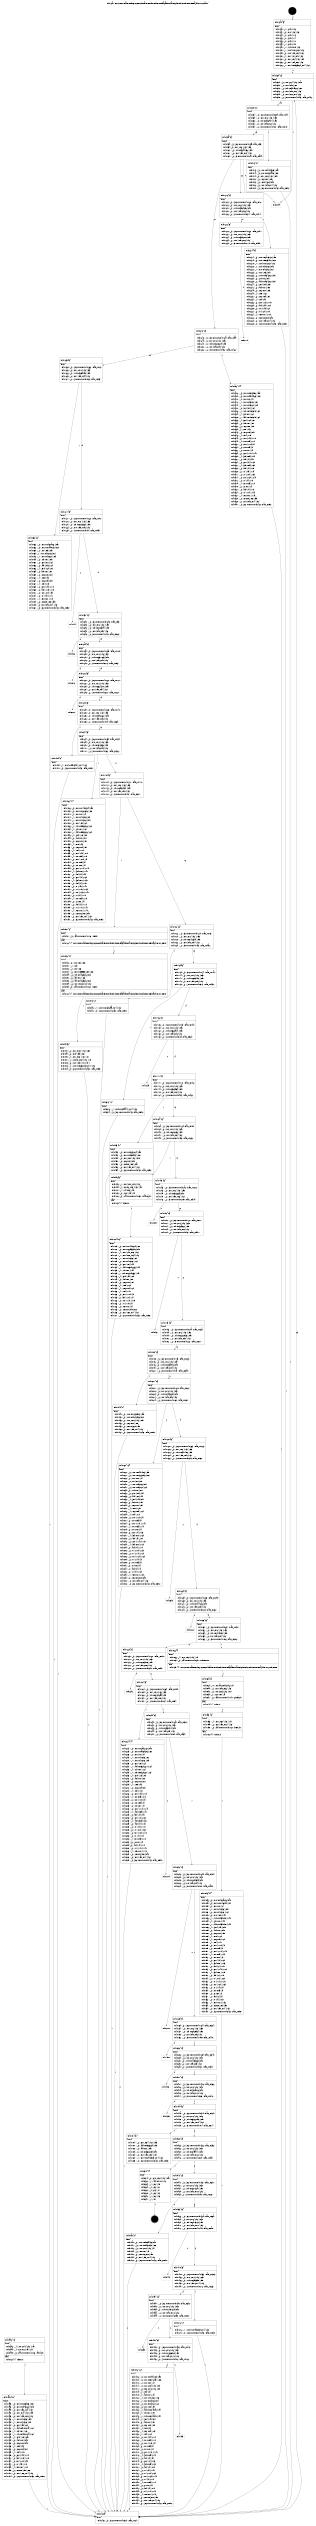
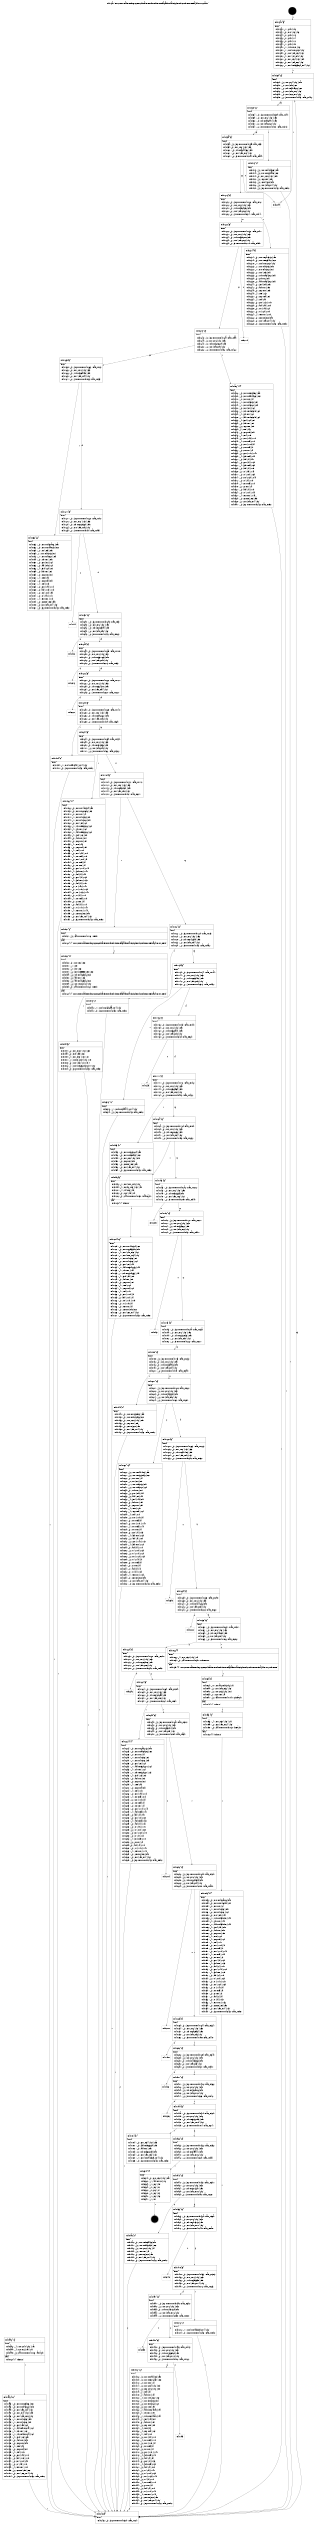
(212, 241) -> (229, 287)
